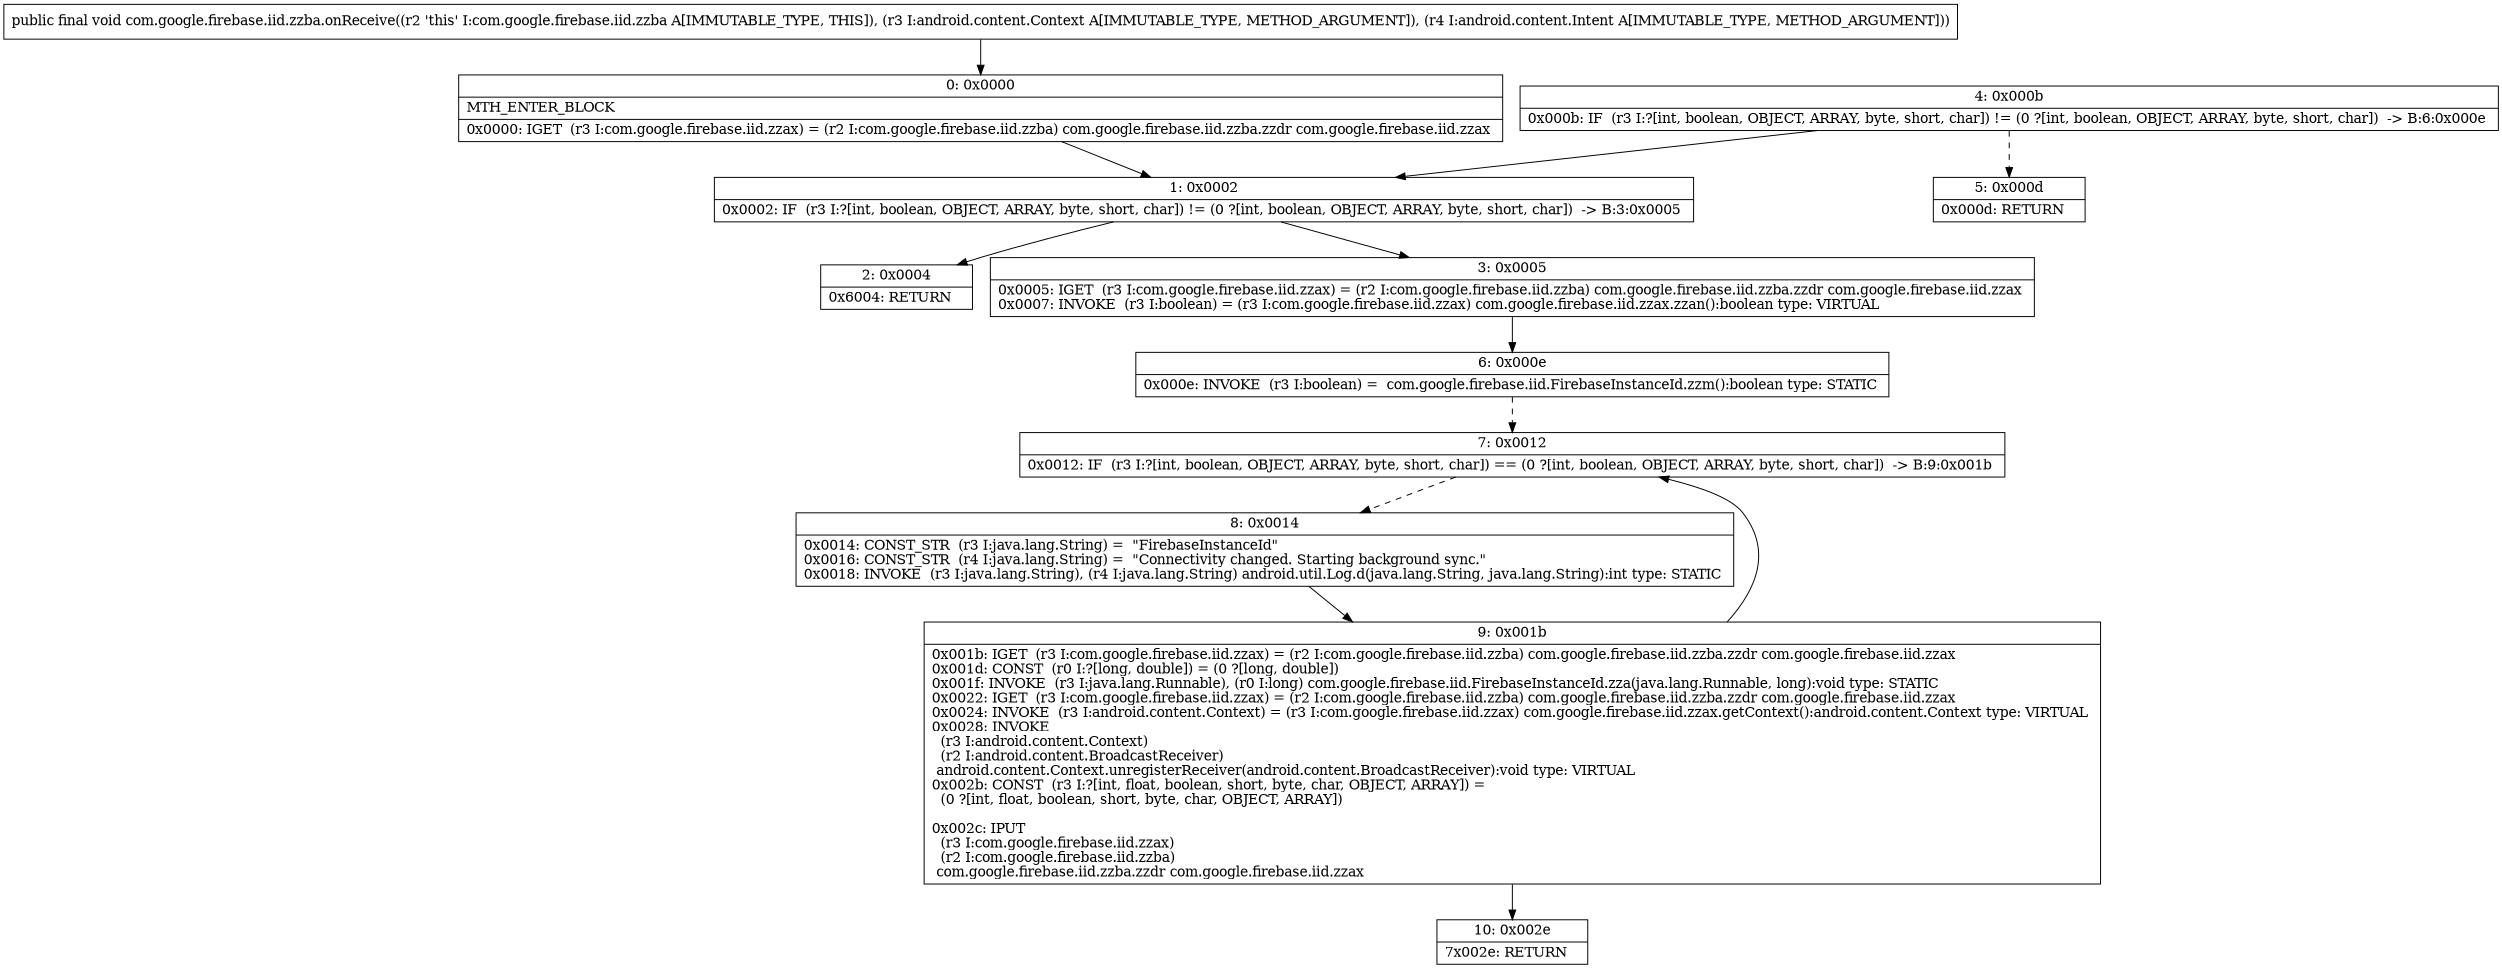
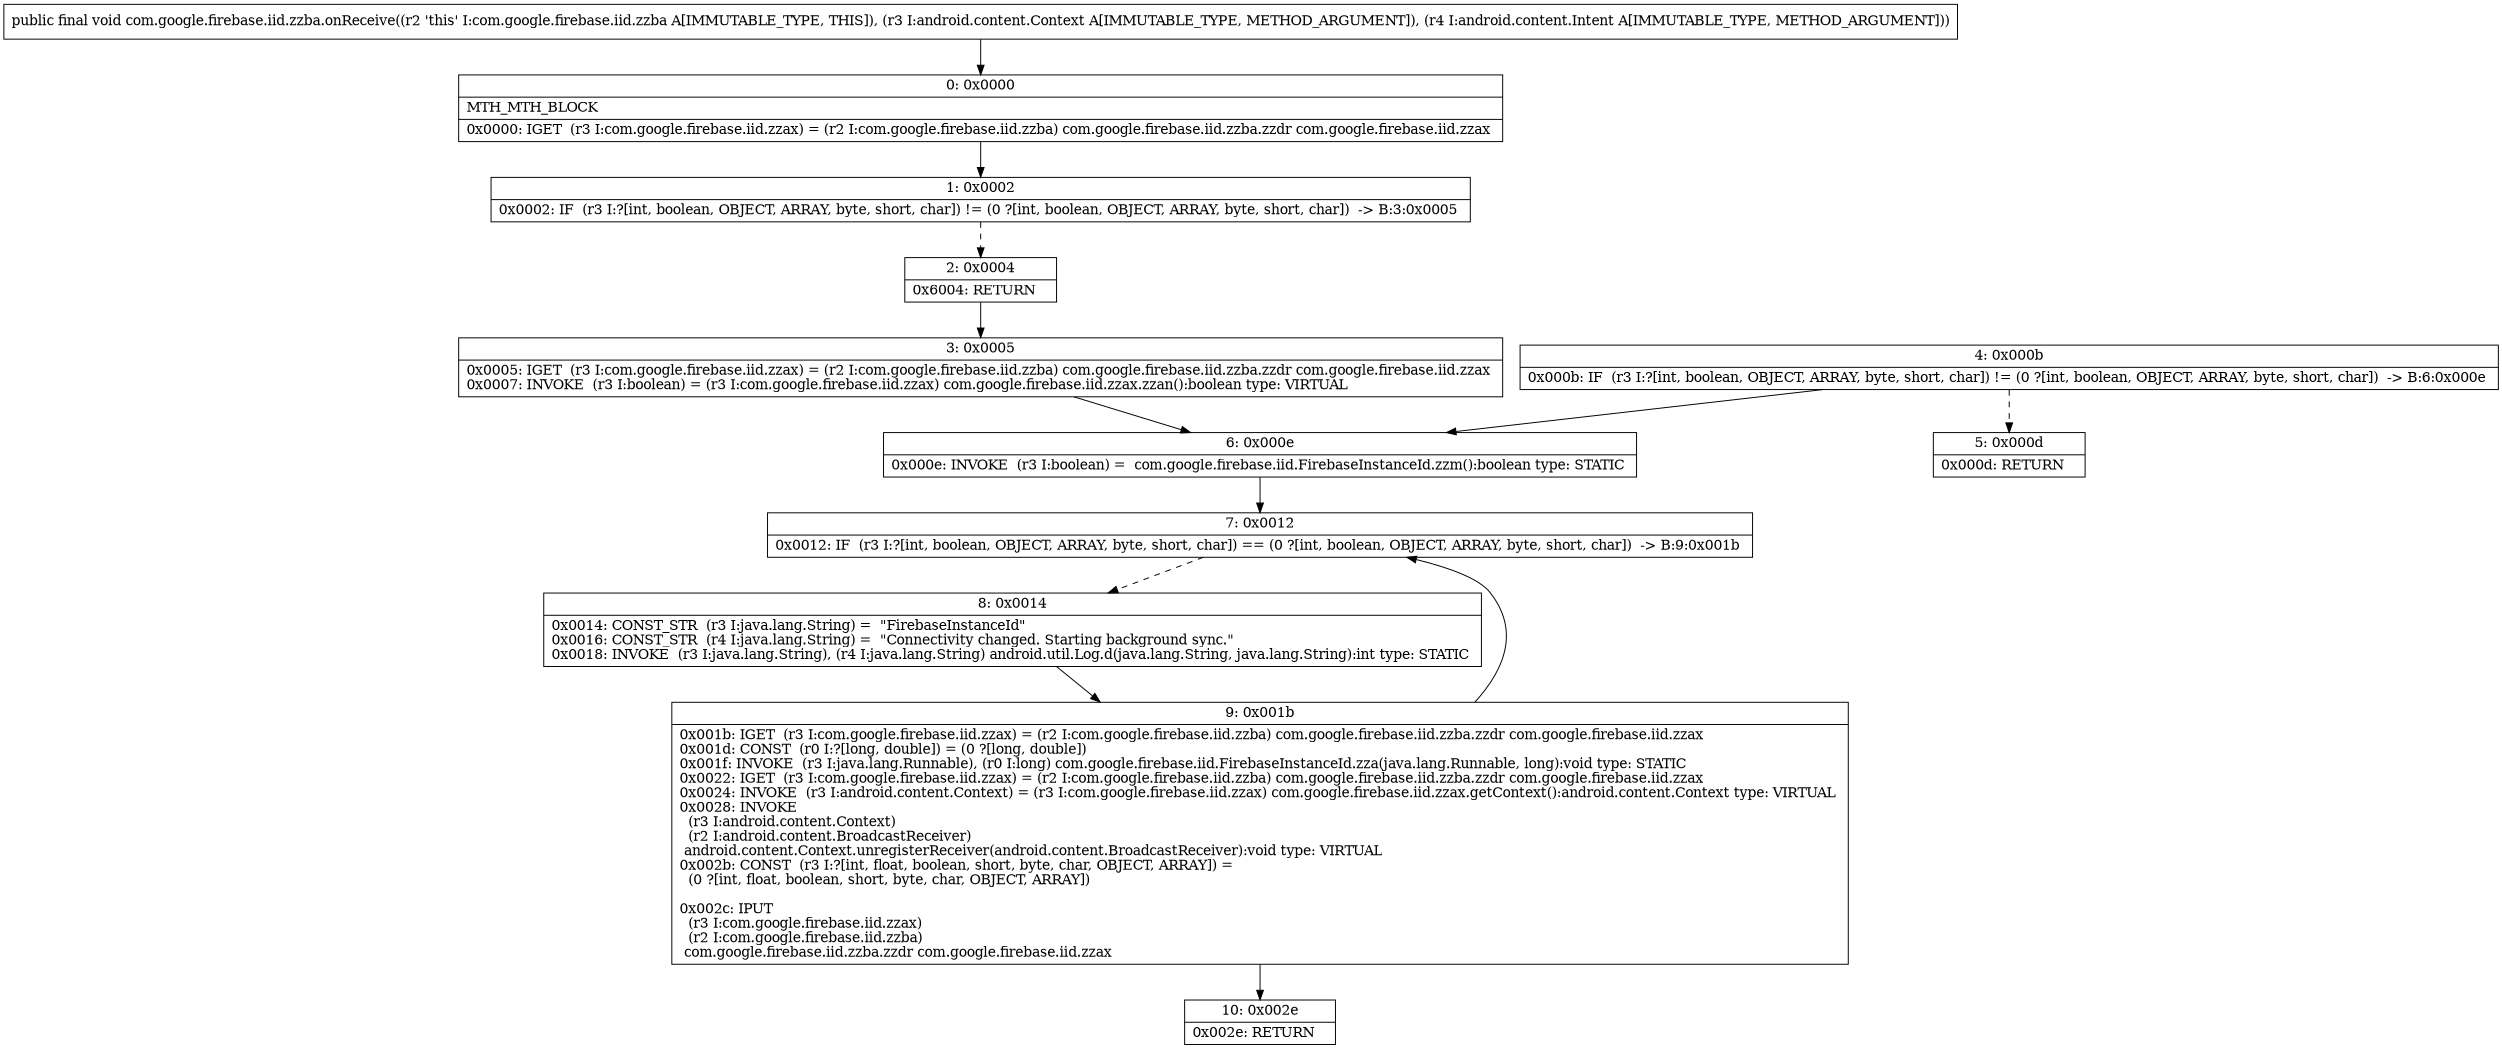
(541, 108) -> (532, 108)
(1611, 153) -> (1639, 411)
(1340, 238) -> (981, 315)
(1040, 241) -> (981, 235)
(1512, 410) -> (1260, 490)
(1512, 953) -> (1260, 1033)
